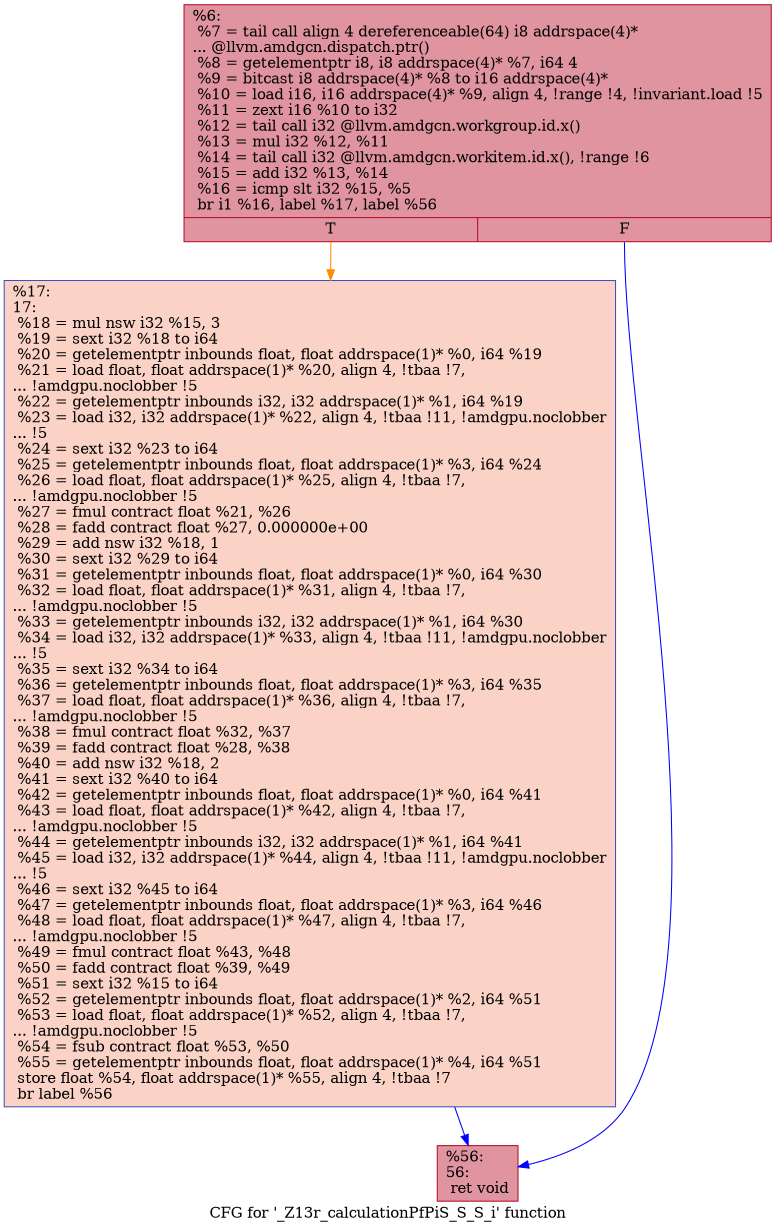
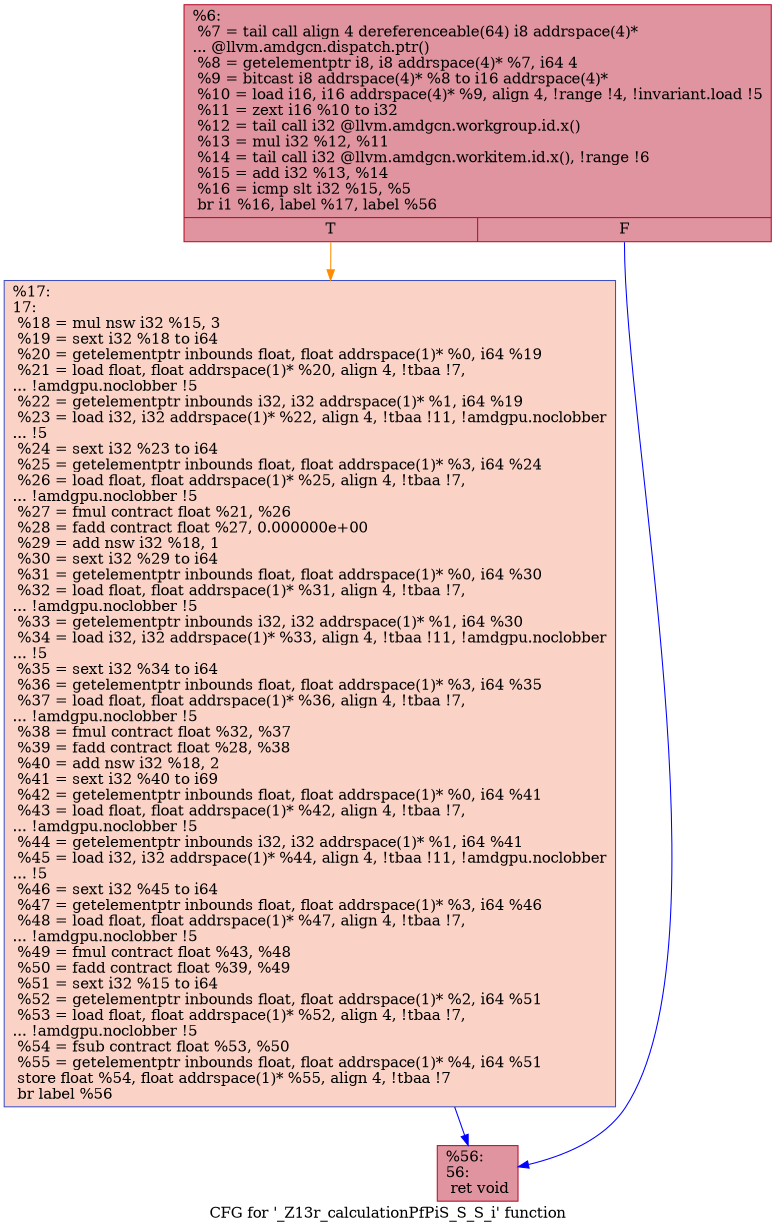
(115, 780) -> (115, 780)
